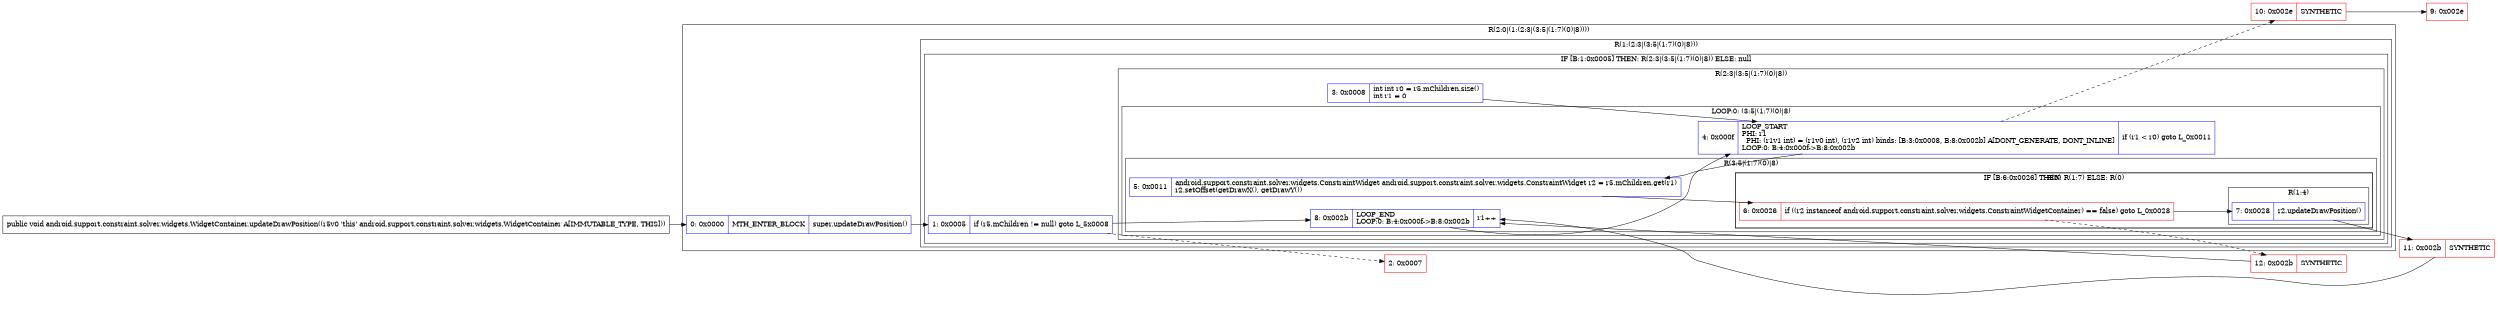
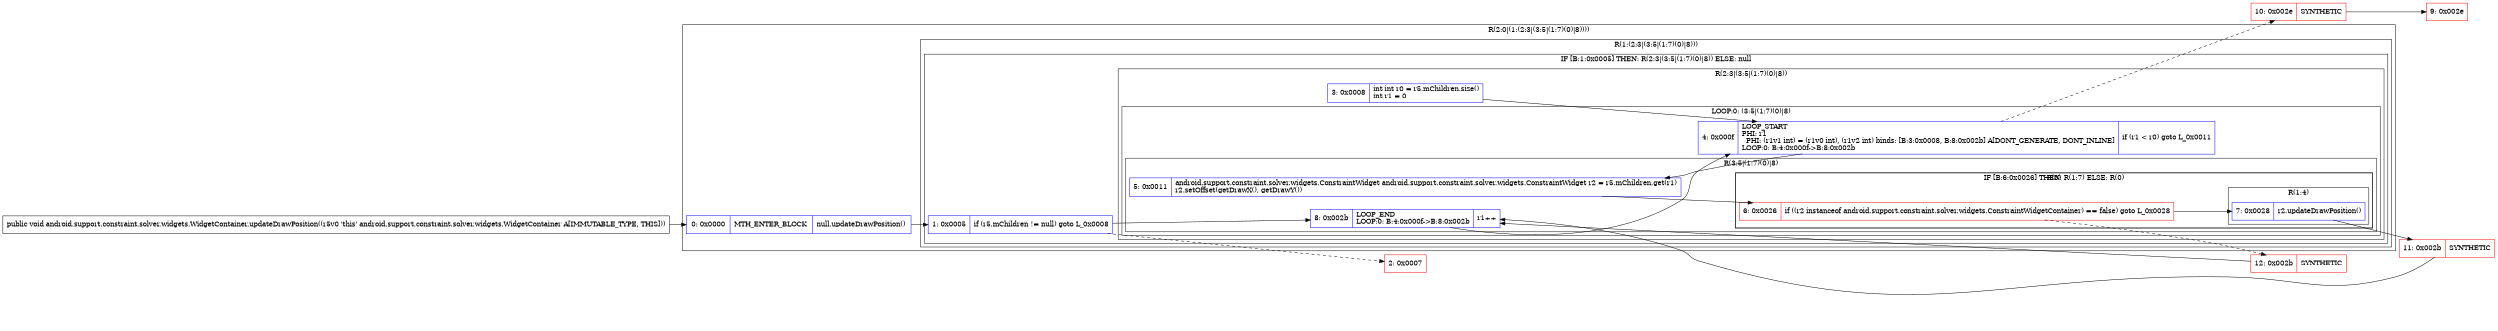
(860, 224) -> (861, 224)
(1041, 224) -> (1041, 224)
